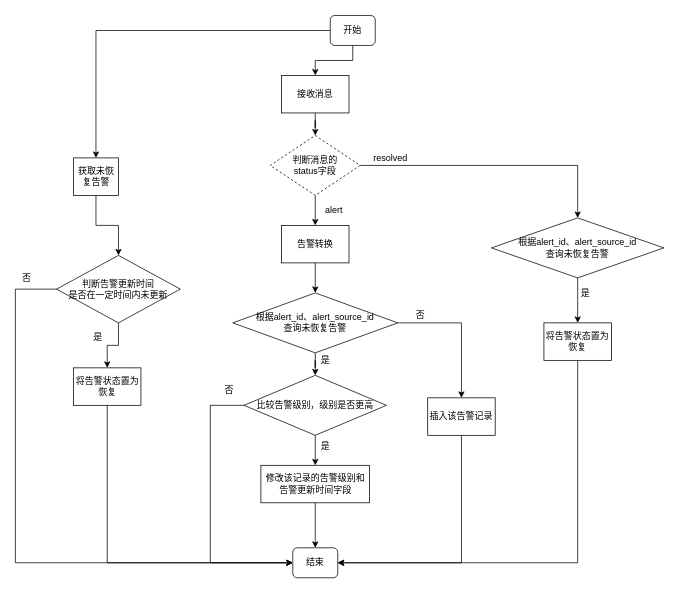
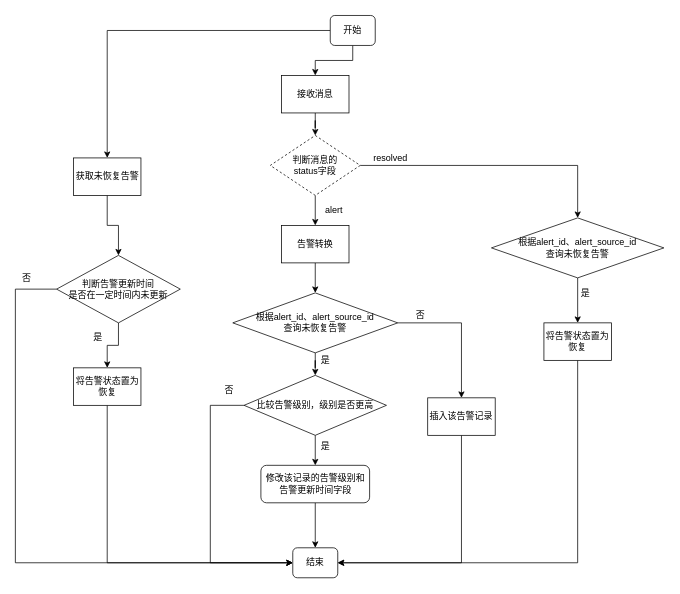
(96, 177) -> (107, 177)
(315, 484) -> (315, 484)
